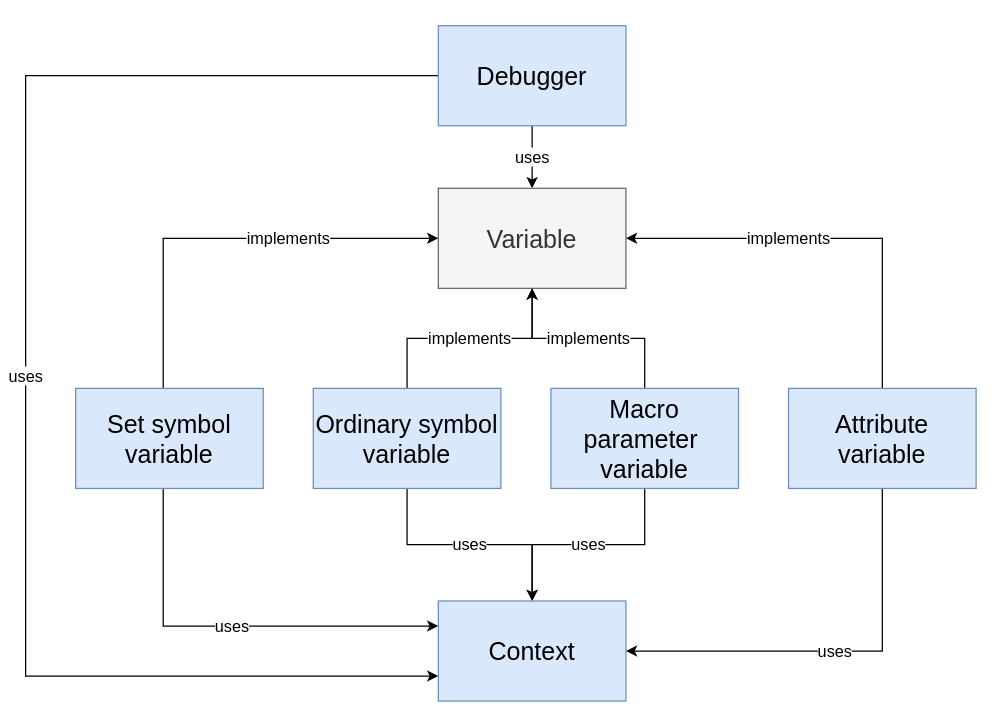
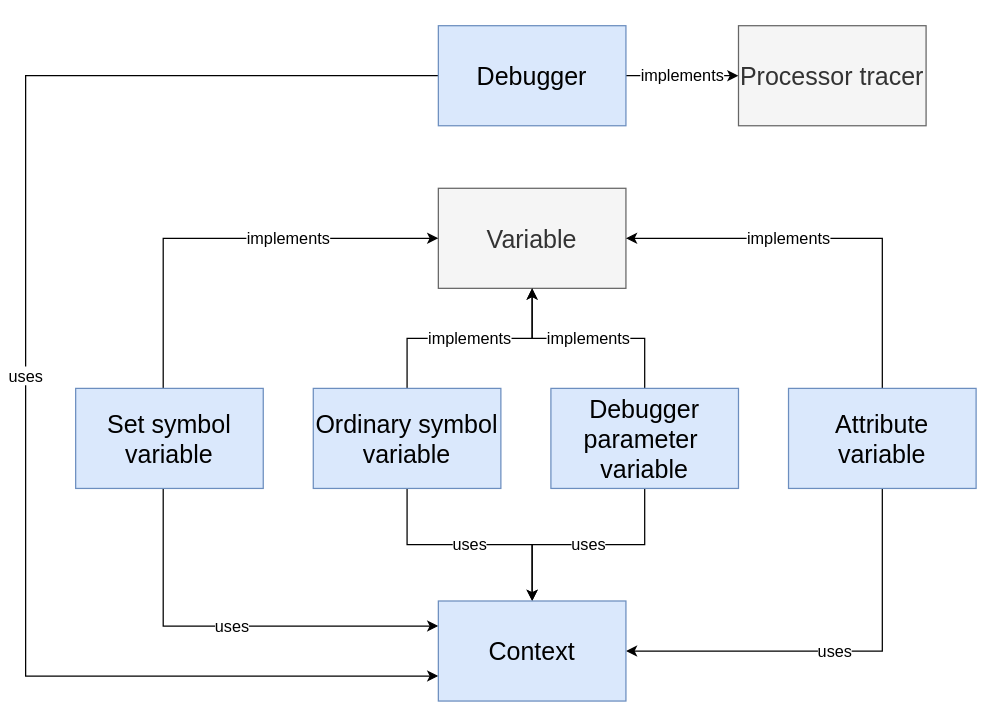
none -> (678, 76)
none -> (832, 76)
(532, 153) -> none
(644, 438) -> (644, 438)
